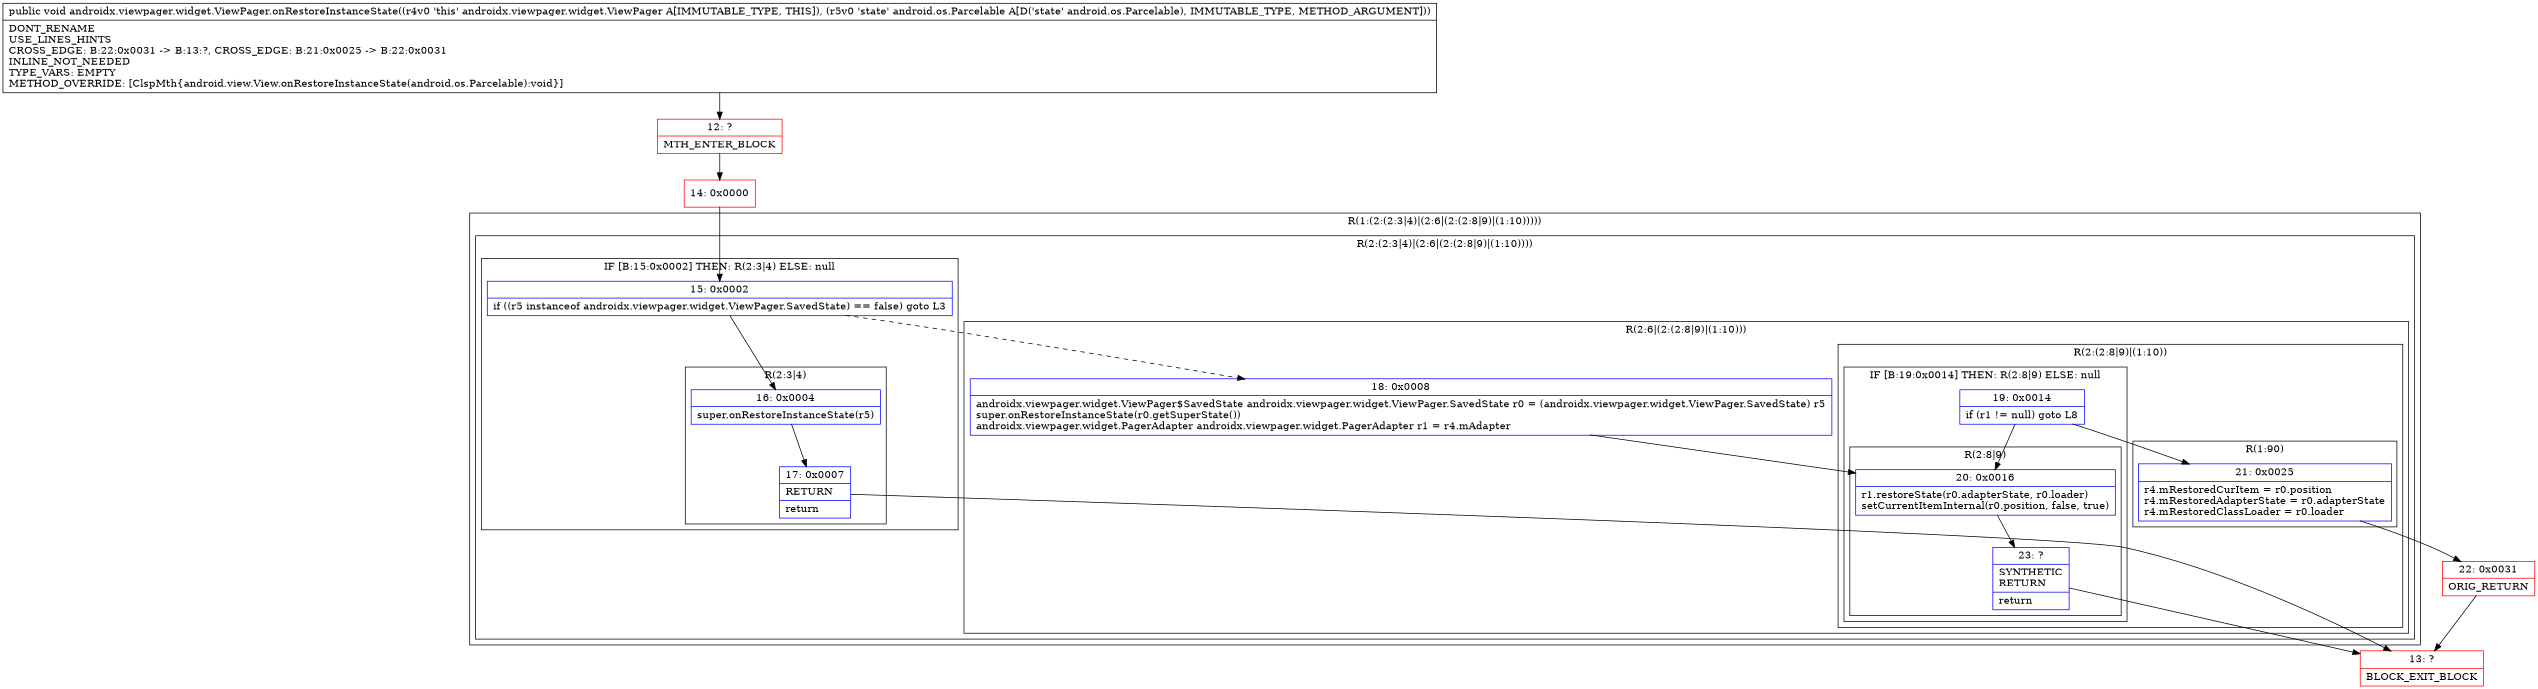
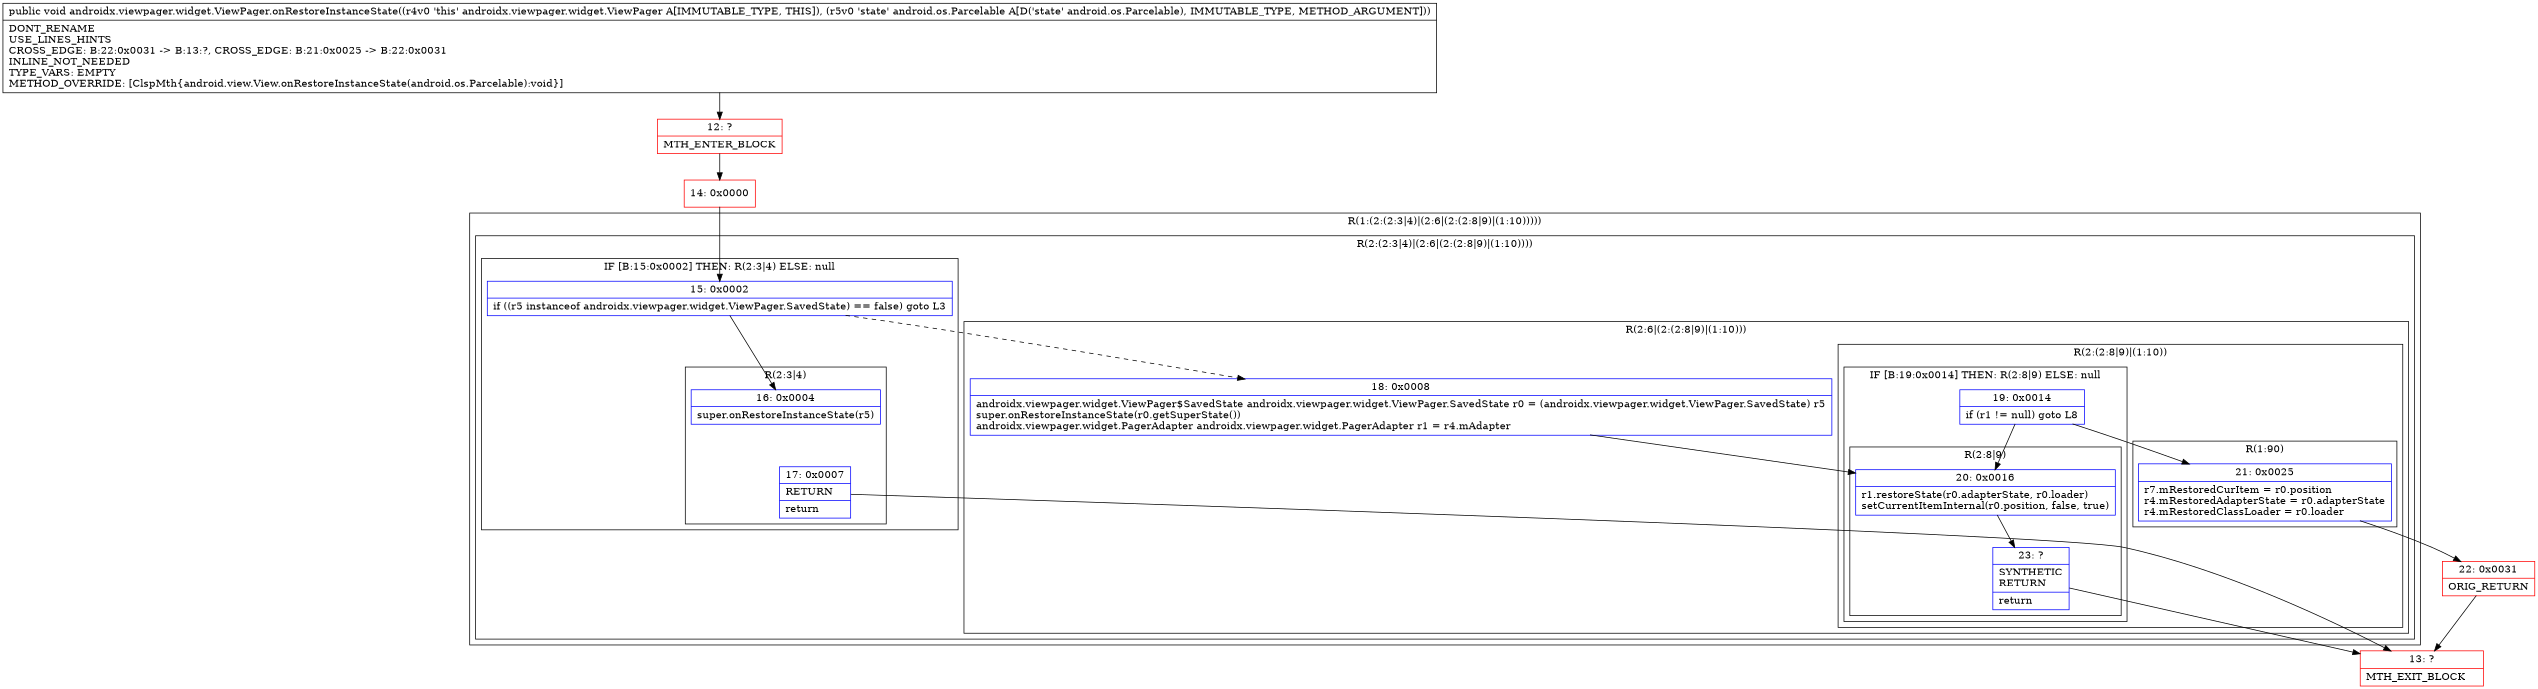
(798, 442) -> none
(2238, 490) -> (2238, 490)
(2422, 677) -> (2416, 677)
